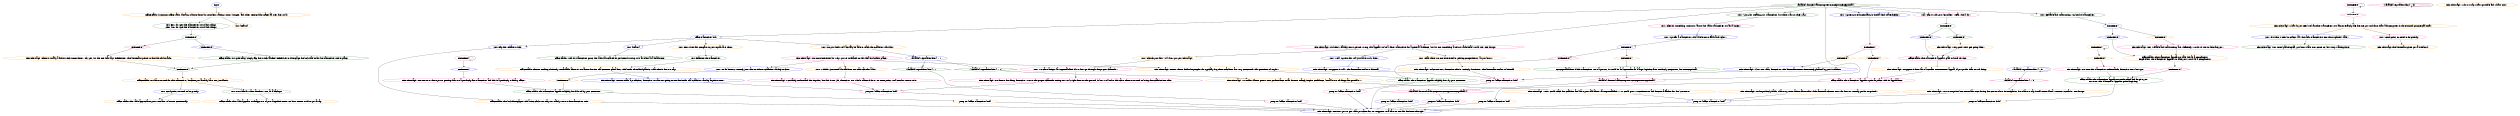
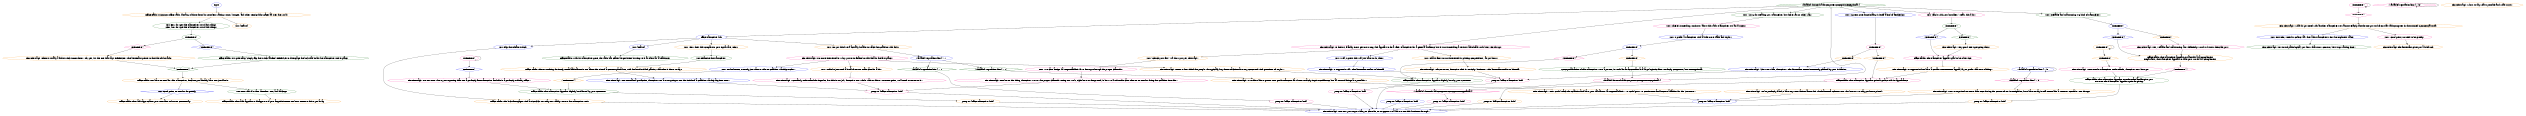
(180, 92) -> (177, 92)
